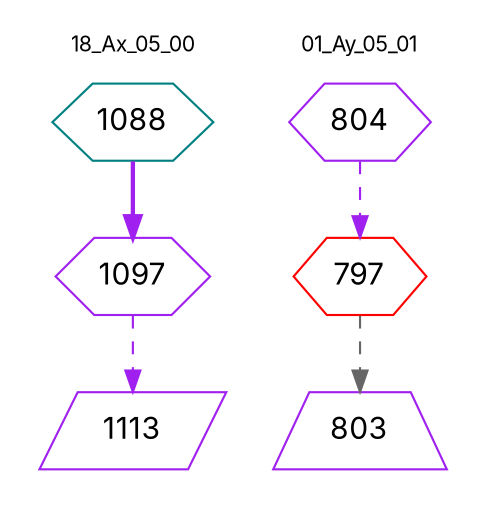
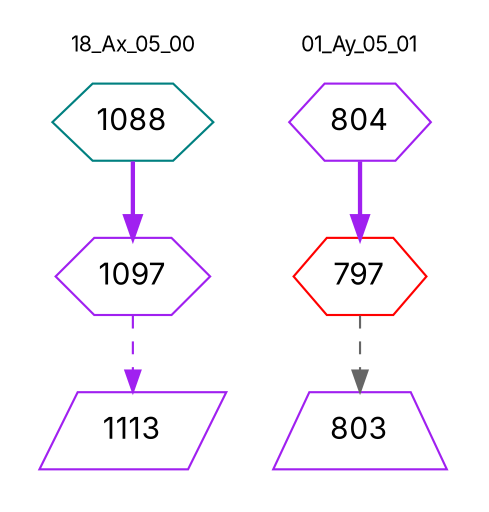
(360, 189) -> (360, 189)
